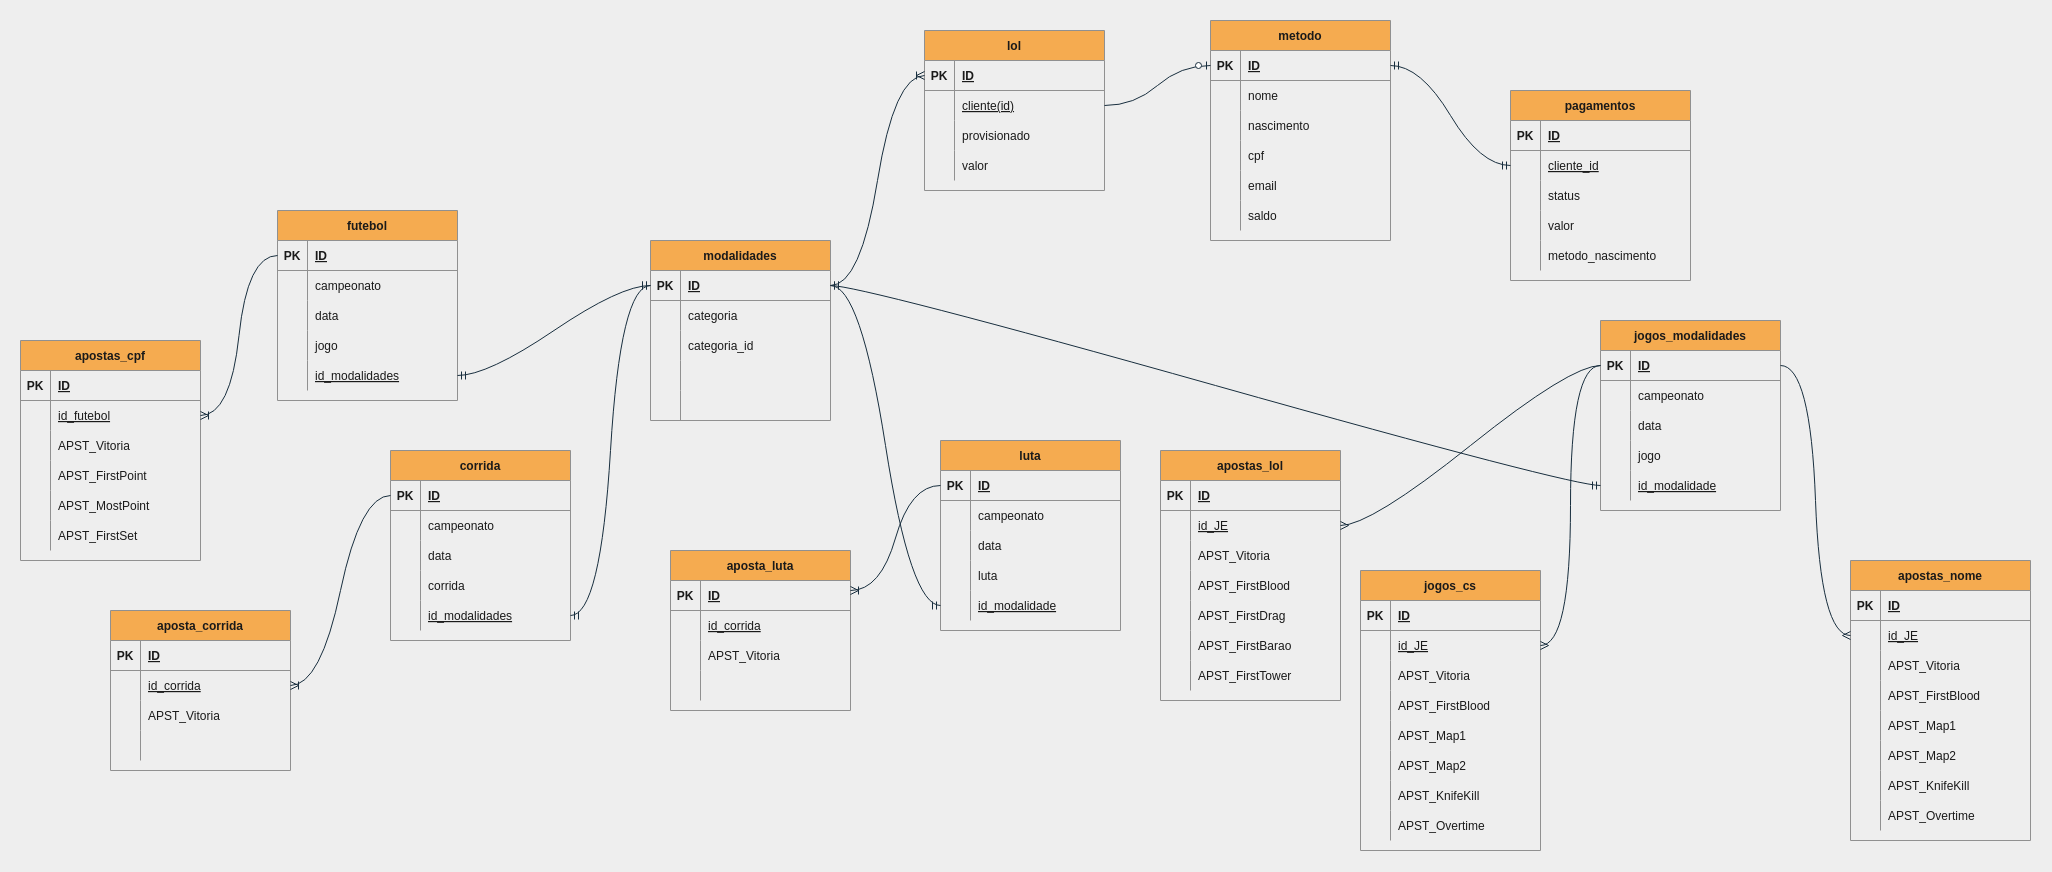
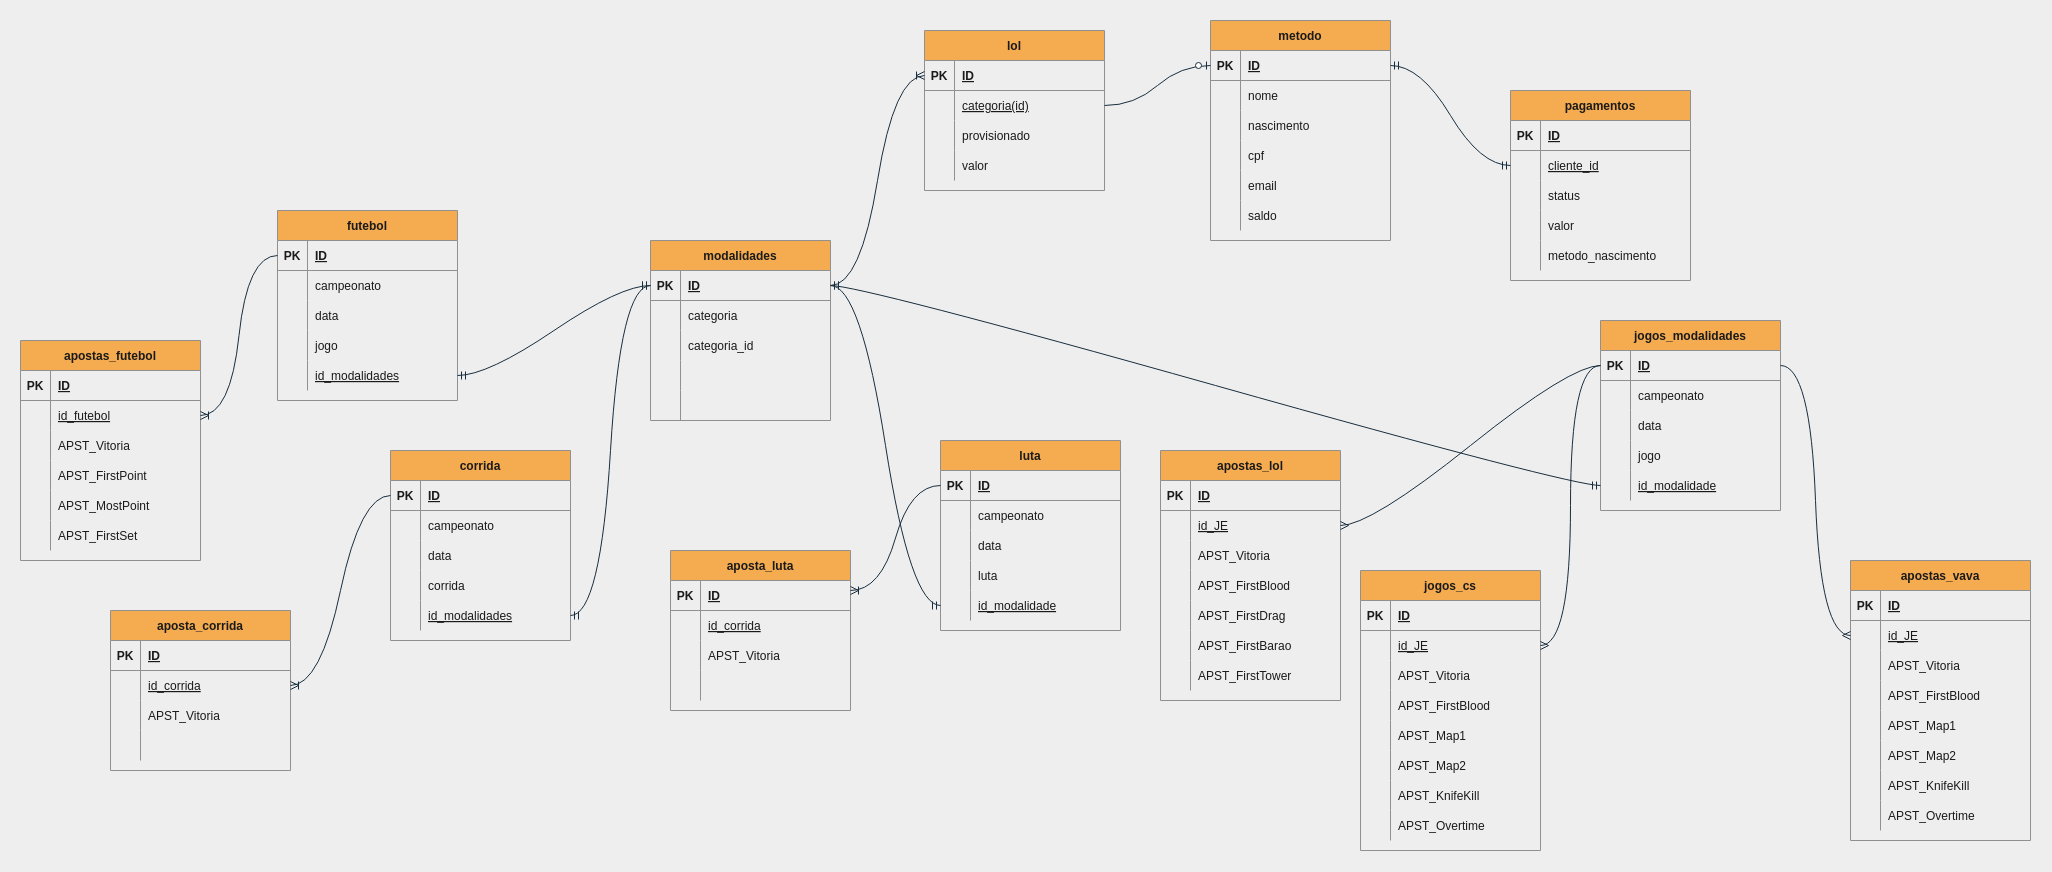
(994, 106) -> (1003, 106)
(110, 356) -> (110, 356)
(1940, 576) -> (1940, 576)
